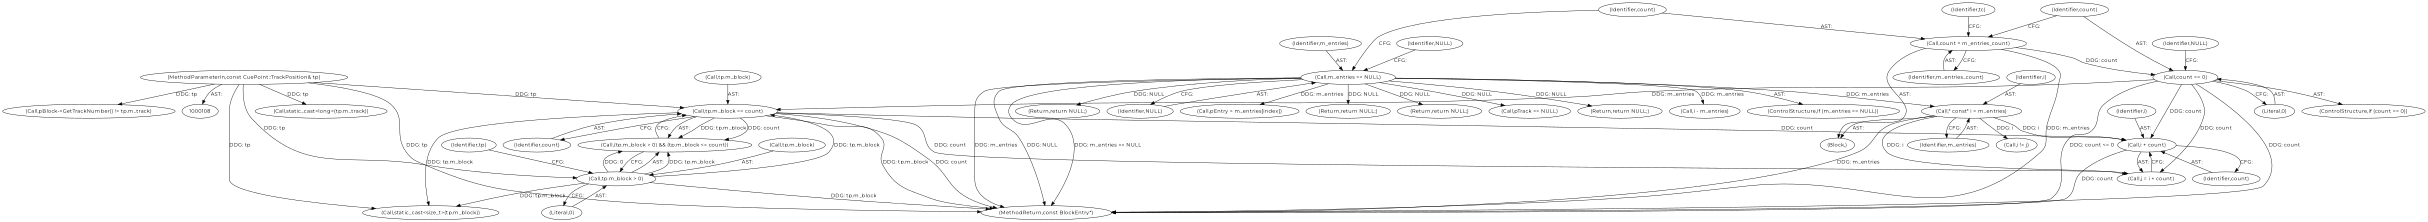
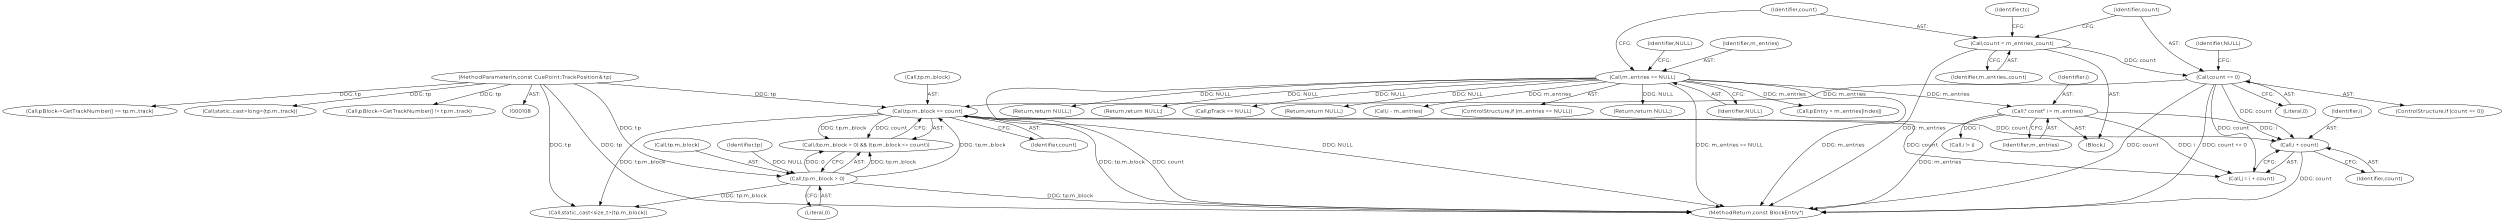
none -> (90, 111)
(559, 162) -> (788, 162)
